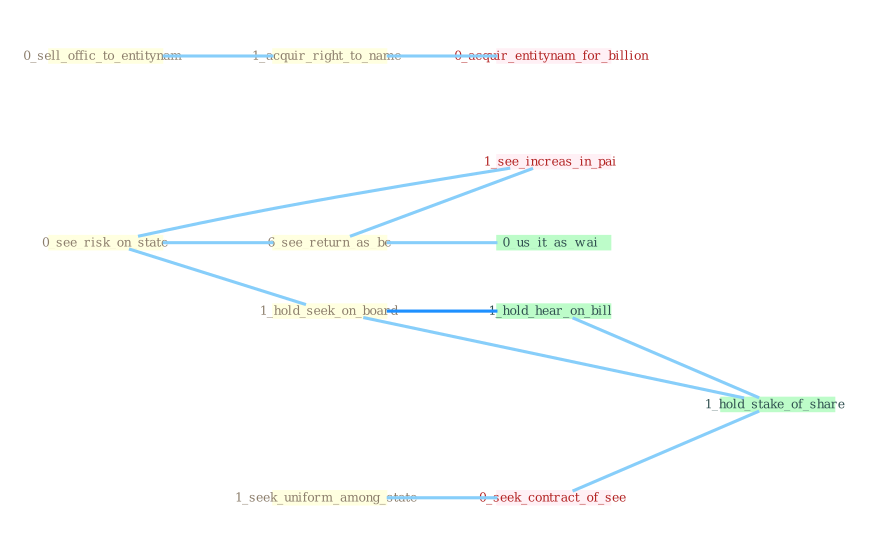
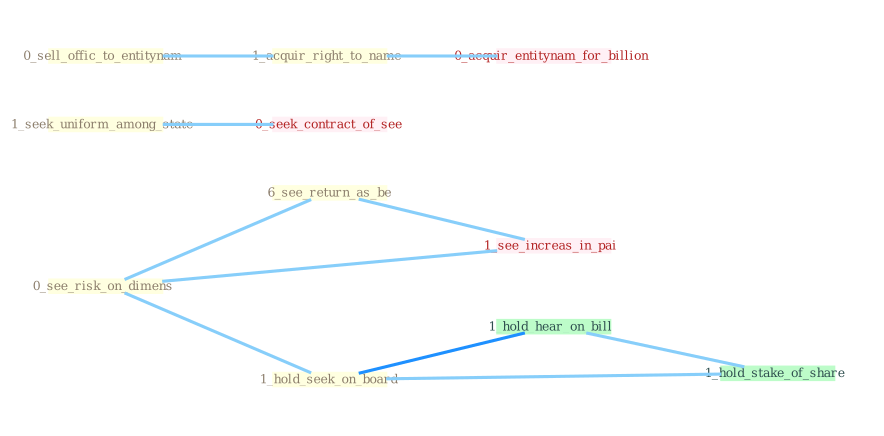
(106, 243) -> (106, 286)
(554, 243) -> none
(666, 451) -> none
